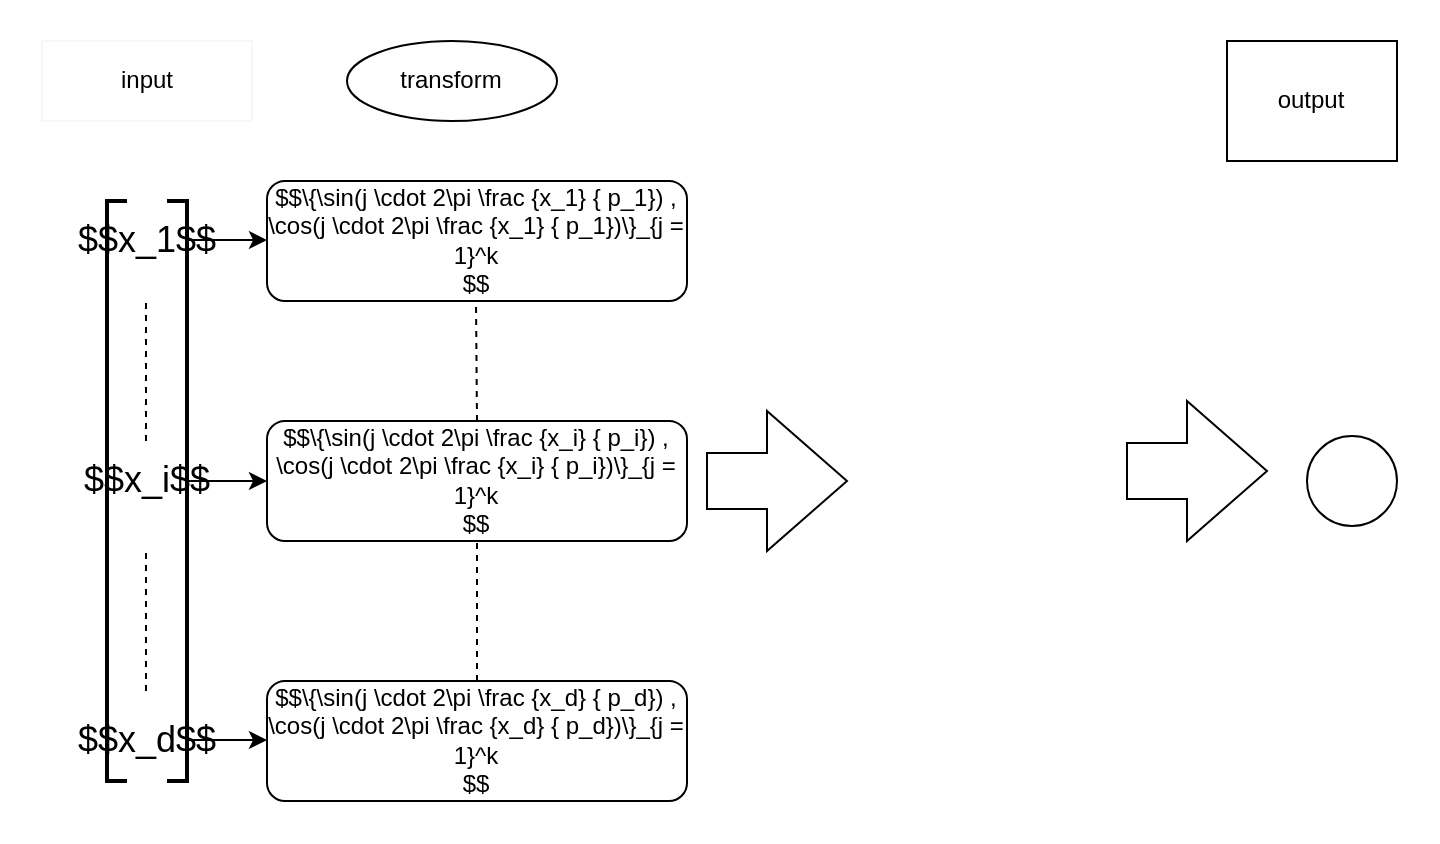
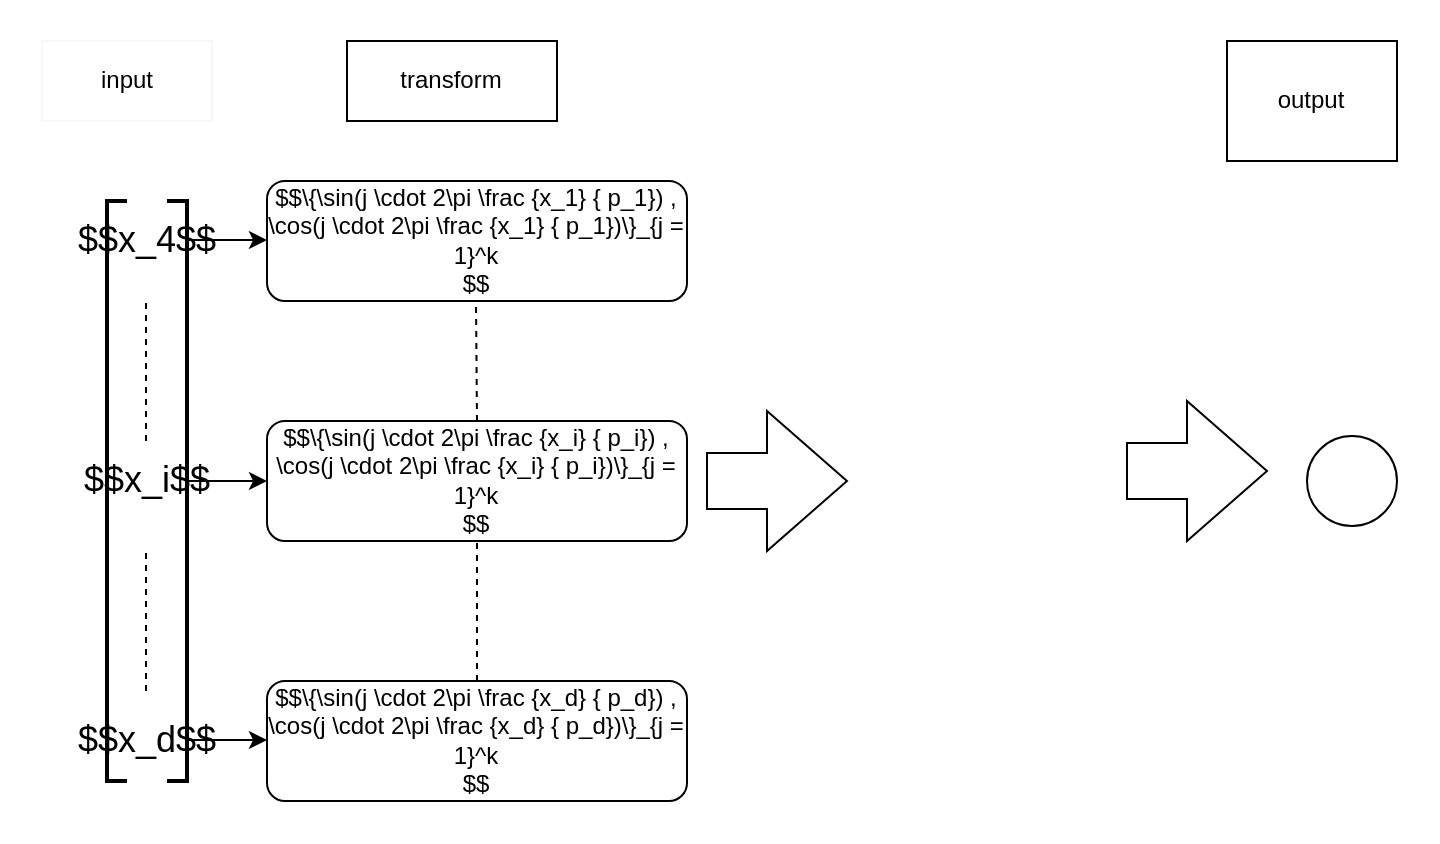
(147, 81) -> (127, 81)
(452, 81) -> (452, 81)
(148, 241) -> (148, 241)
